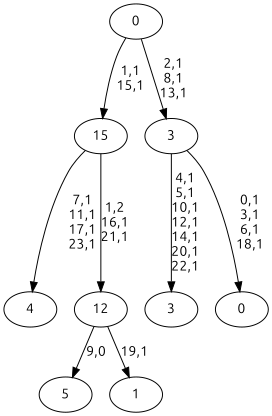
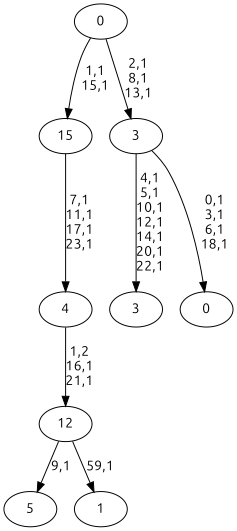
(101, 218) -> (66, 362)
(96, 352) -> (61, 467)
(135, 352) -> (100, 467)
